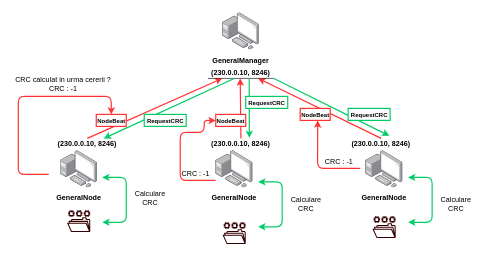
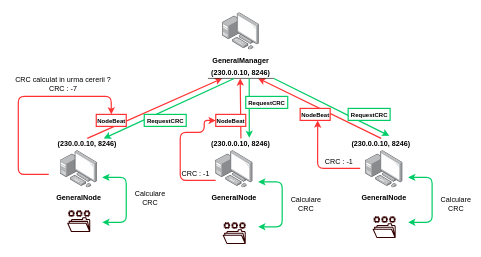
(63, 84) -> (63, 84)
